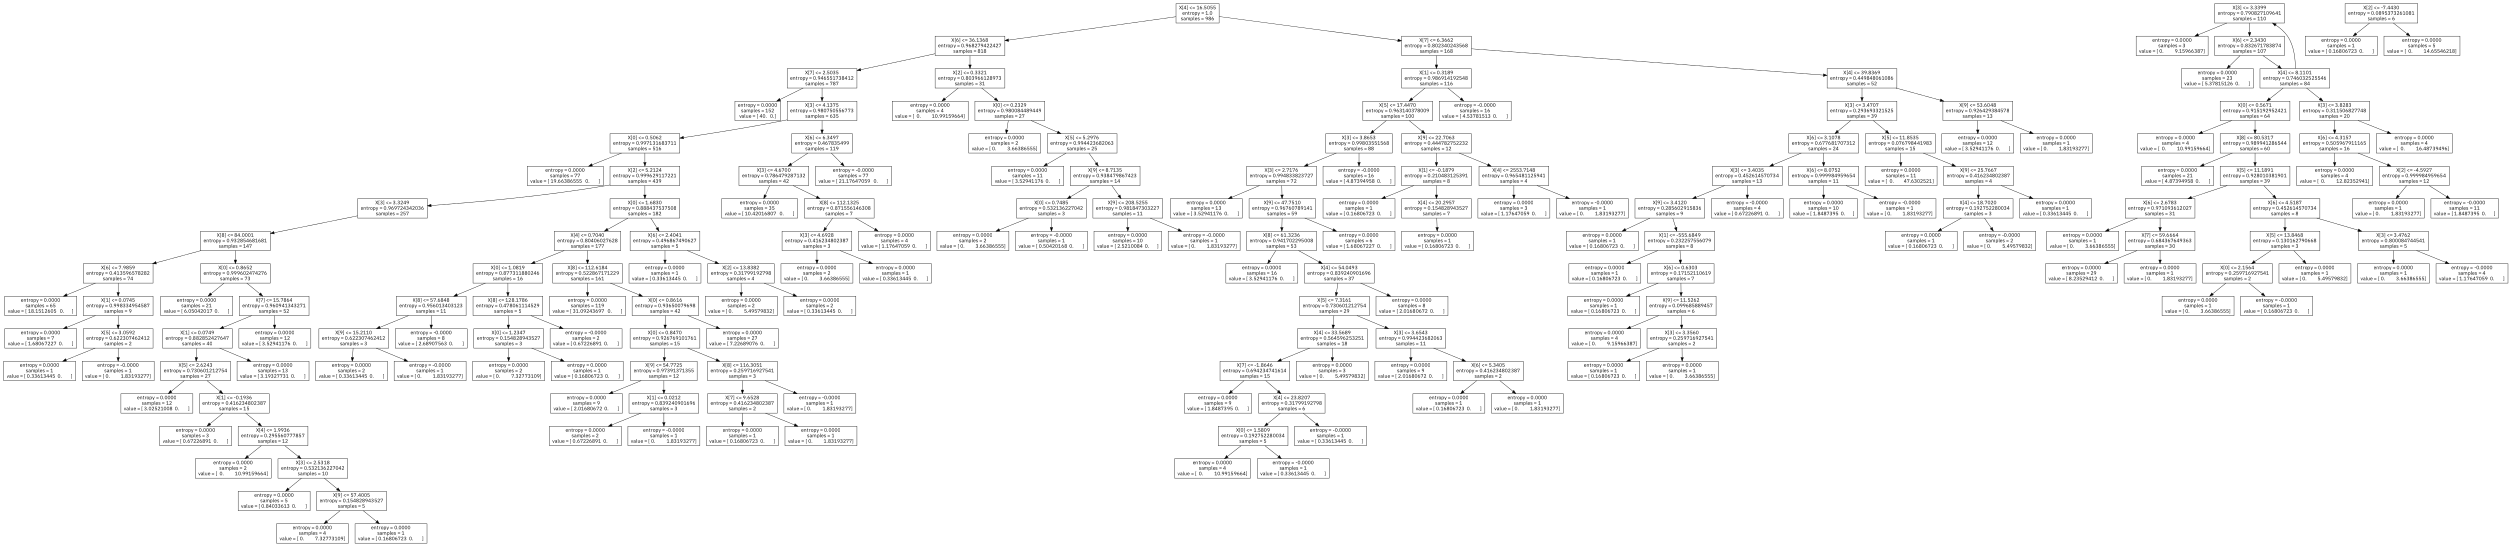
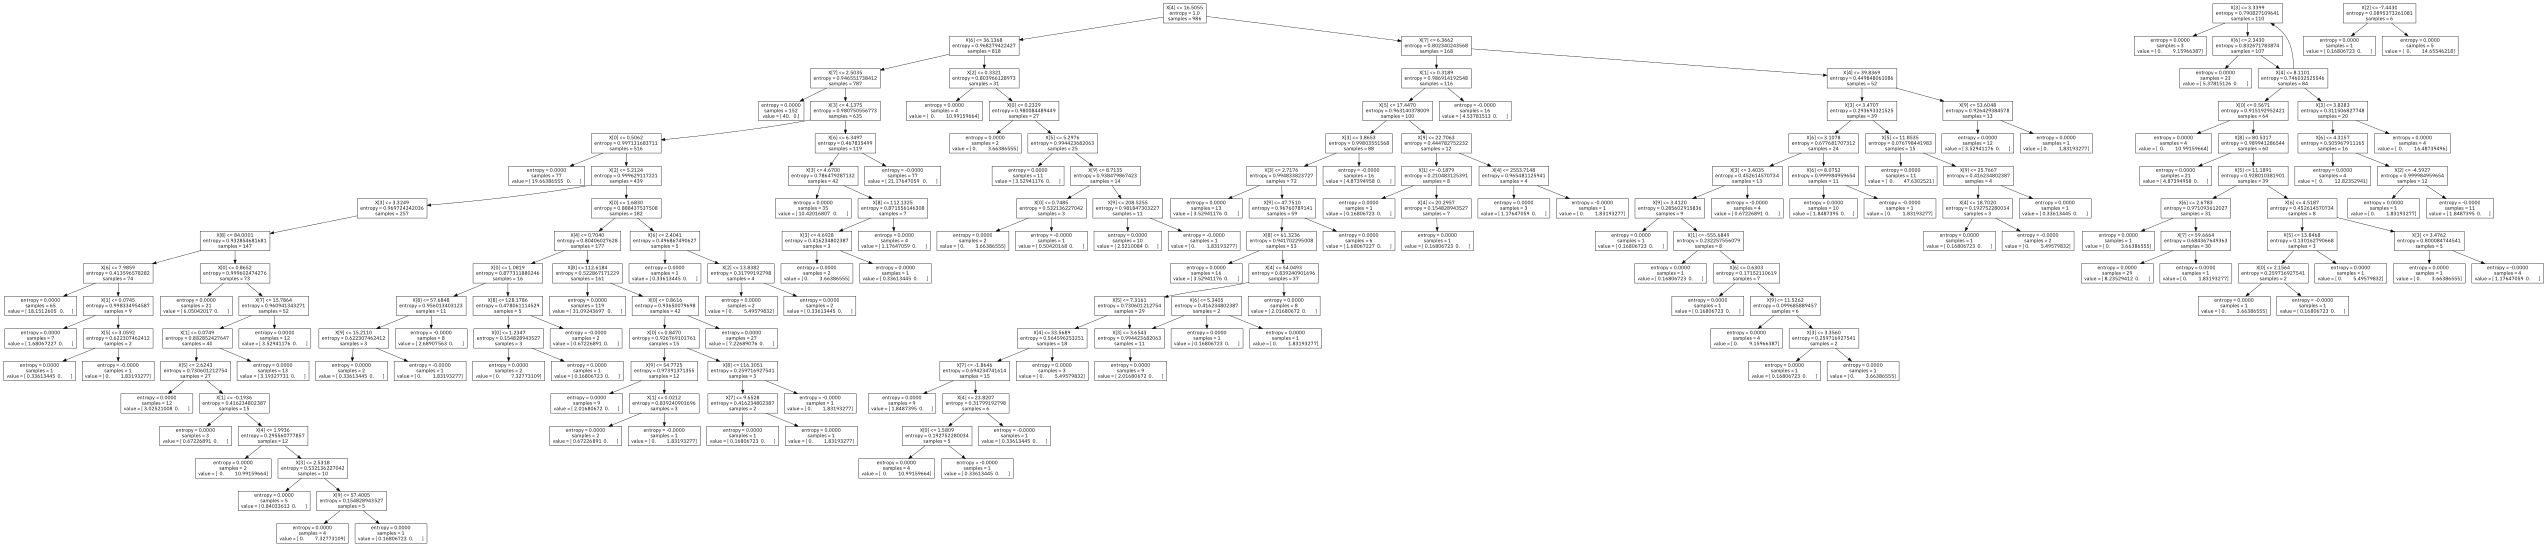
(1448, 354) -> (1170, 321)
